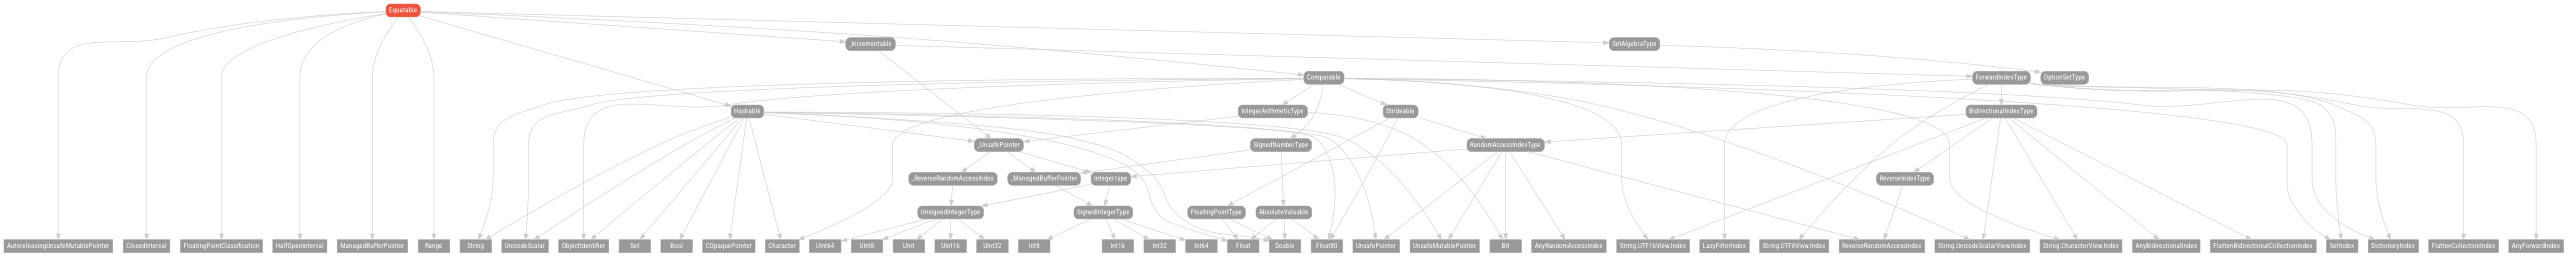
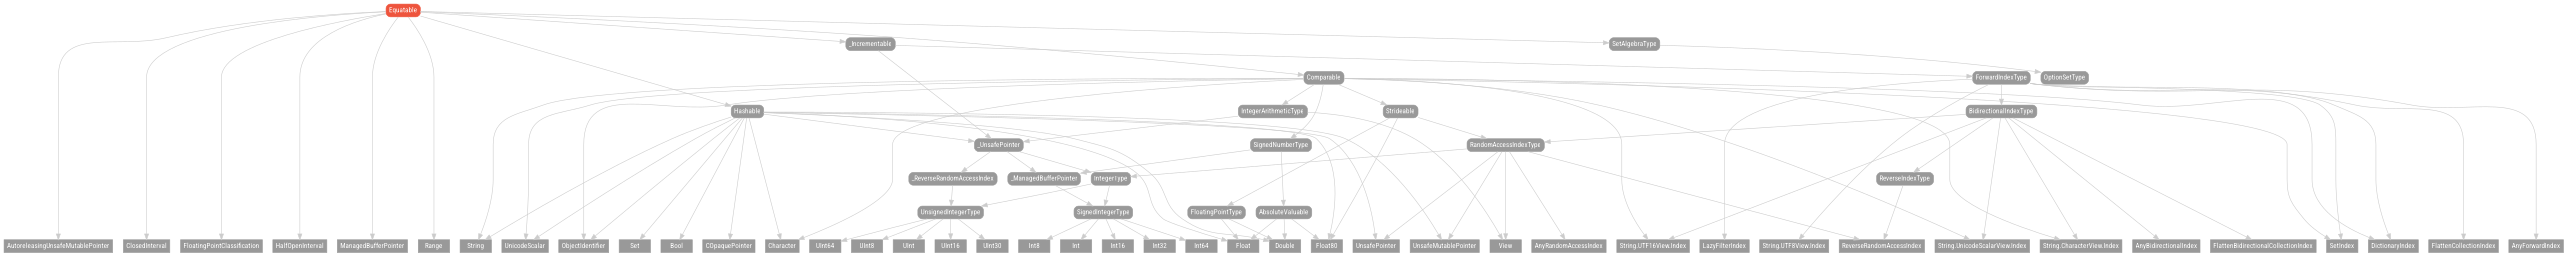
(992, 246) -> (992, 246)
none -> (1076, 246)
(1506, 246) -> (1506, 246)
